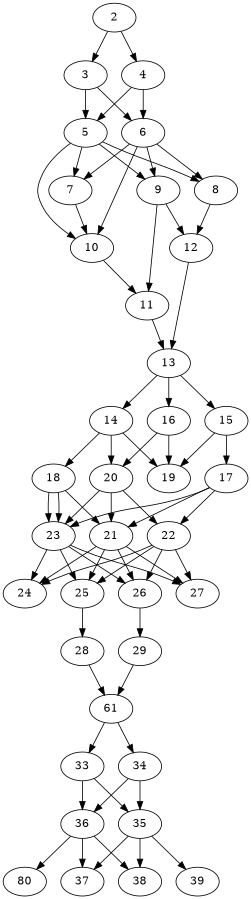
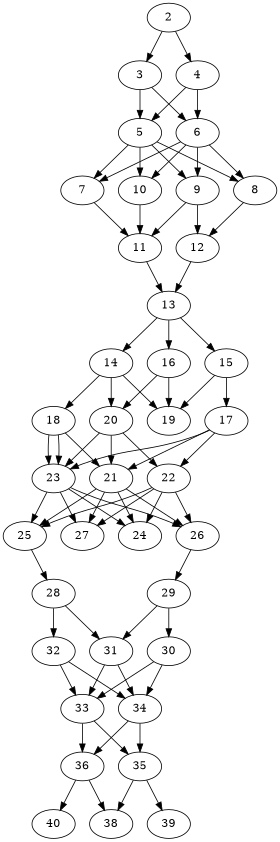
(80, 215) -> (108, 216)
none -> (54, 651)
none -> (169, 651)
(111, 709) -> (111, 651)
(25, 882) -> (54, 824)
(82, 882) -> none
